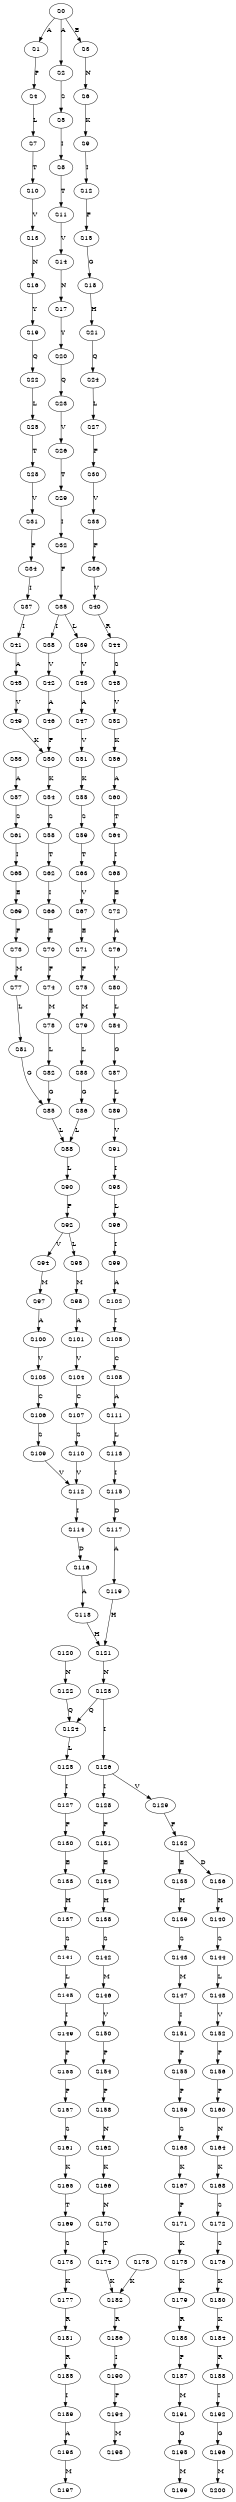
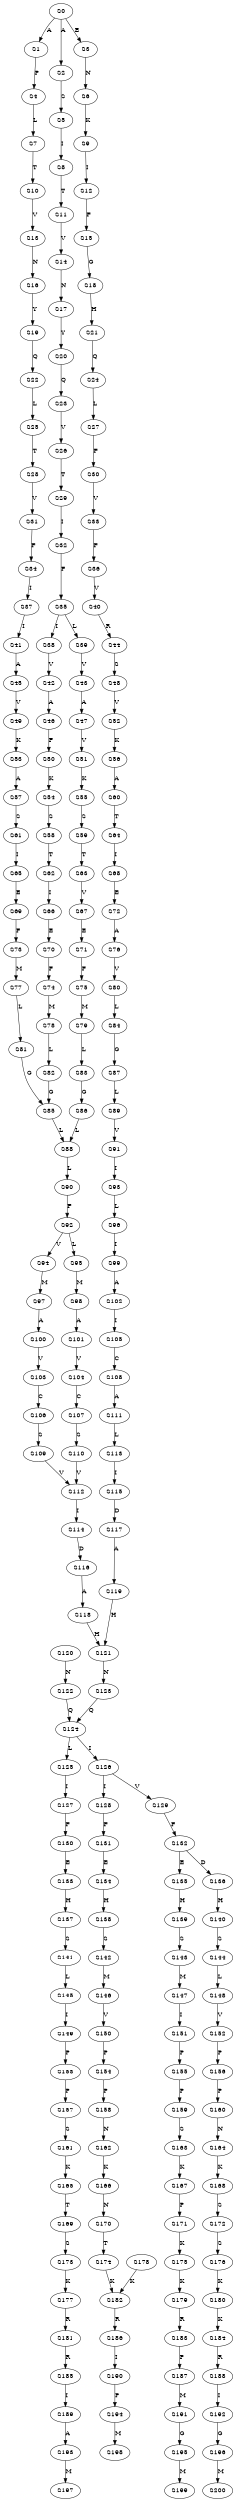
(31, 739) -> (16, 738)
(104, 1727) -> (86, 1747)
